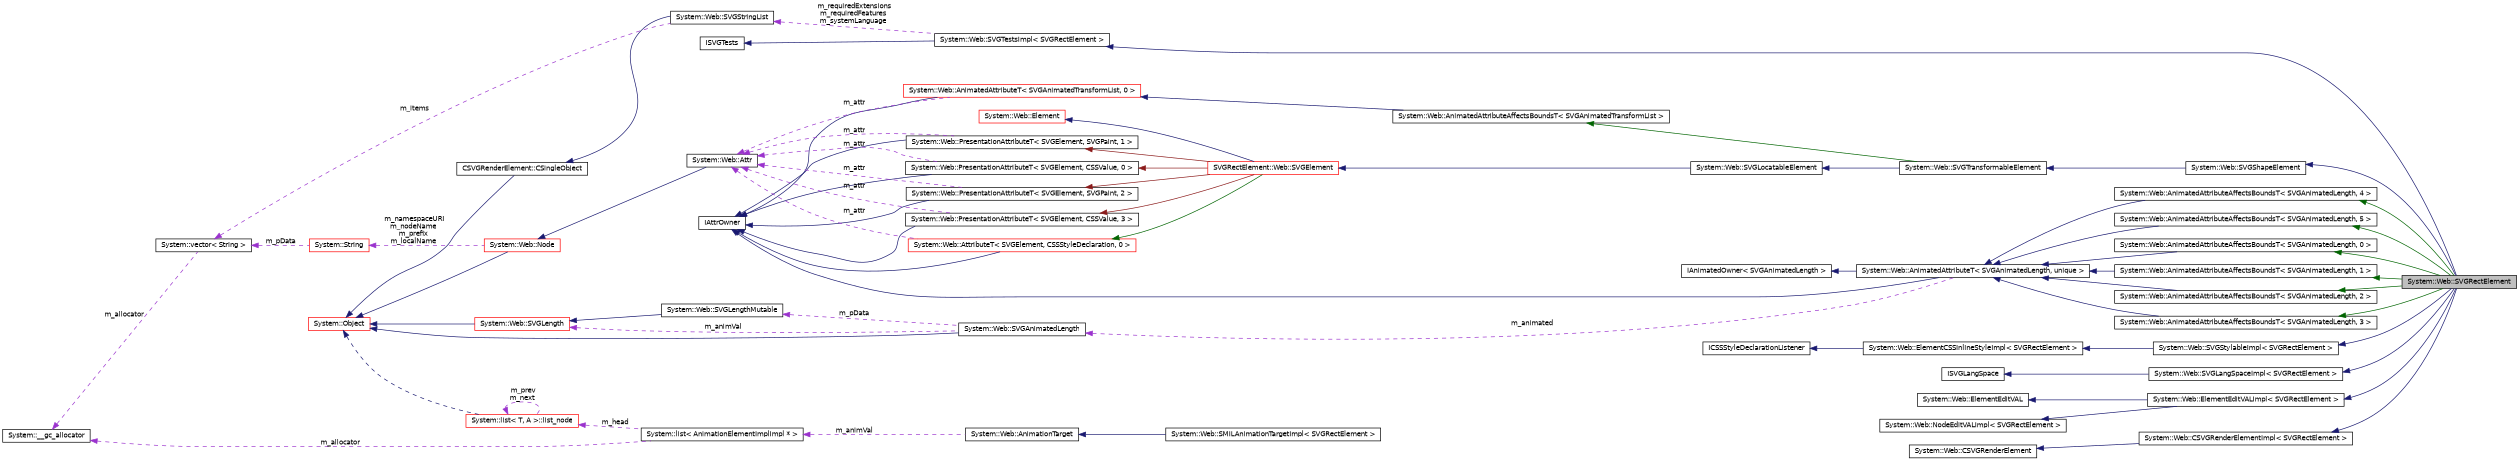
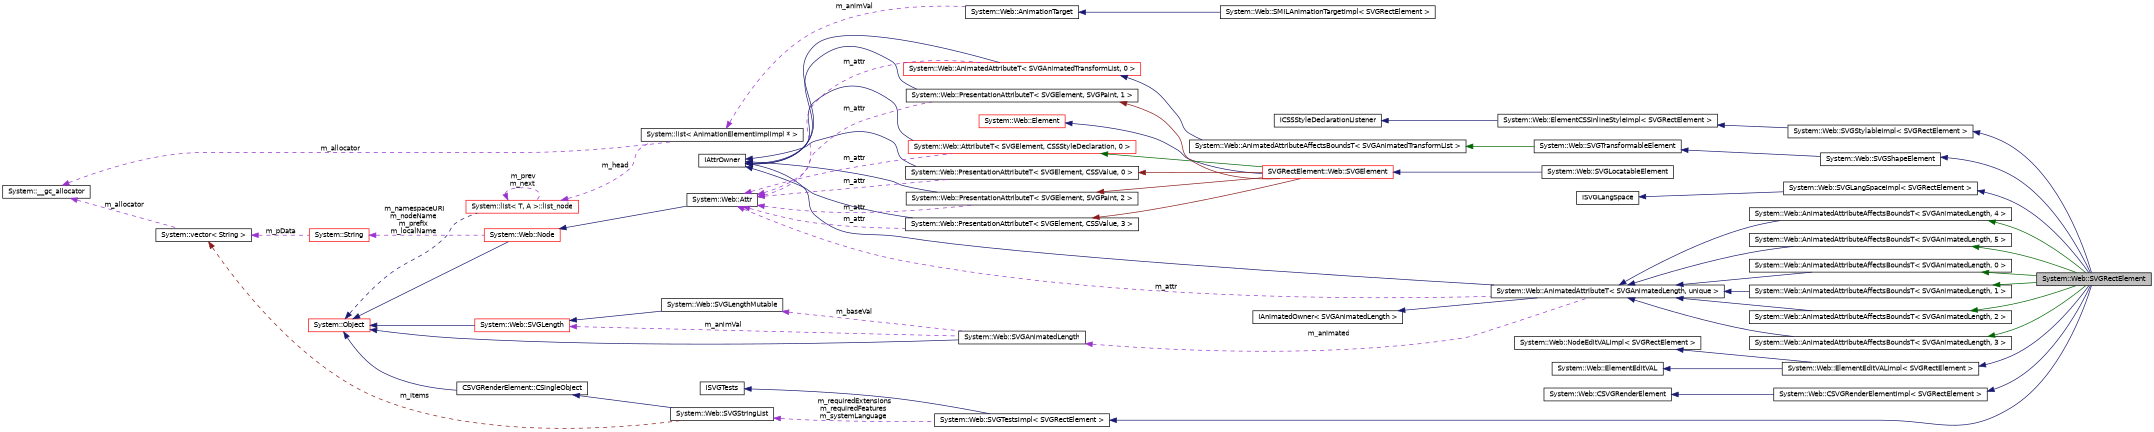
(439, 114) -> (416, 411)
(1864, 168) -> none
none -> (1112, 287)
(853, 313) -> (853, 312)
